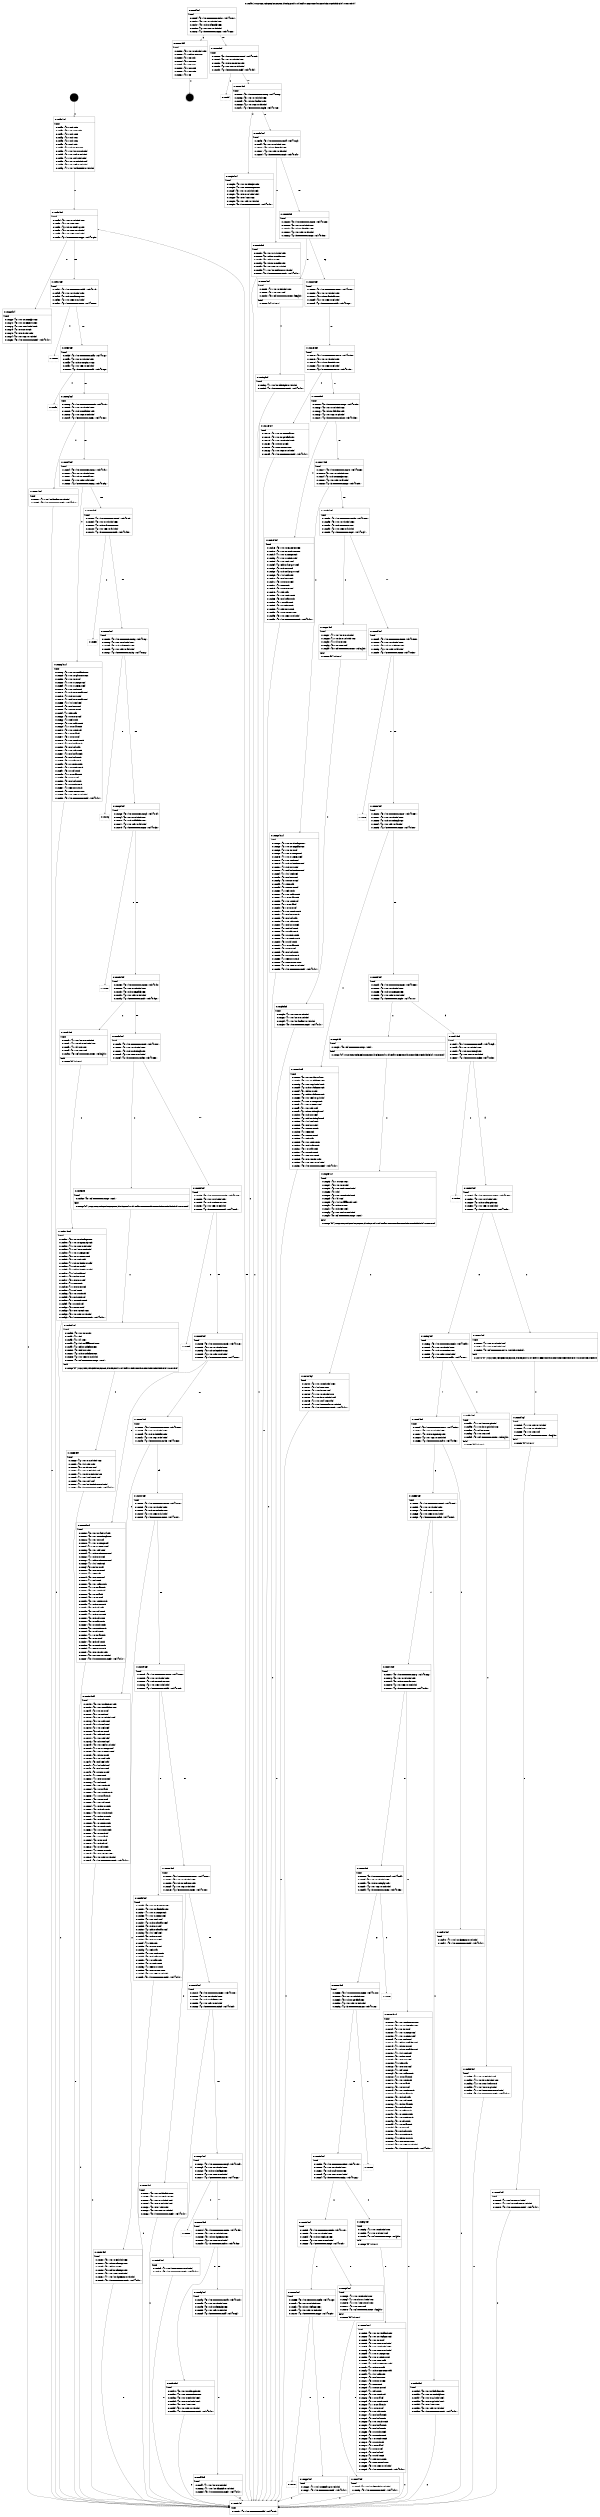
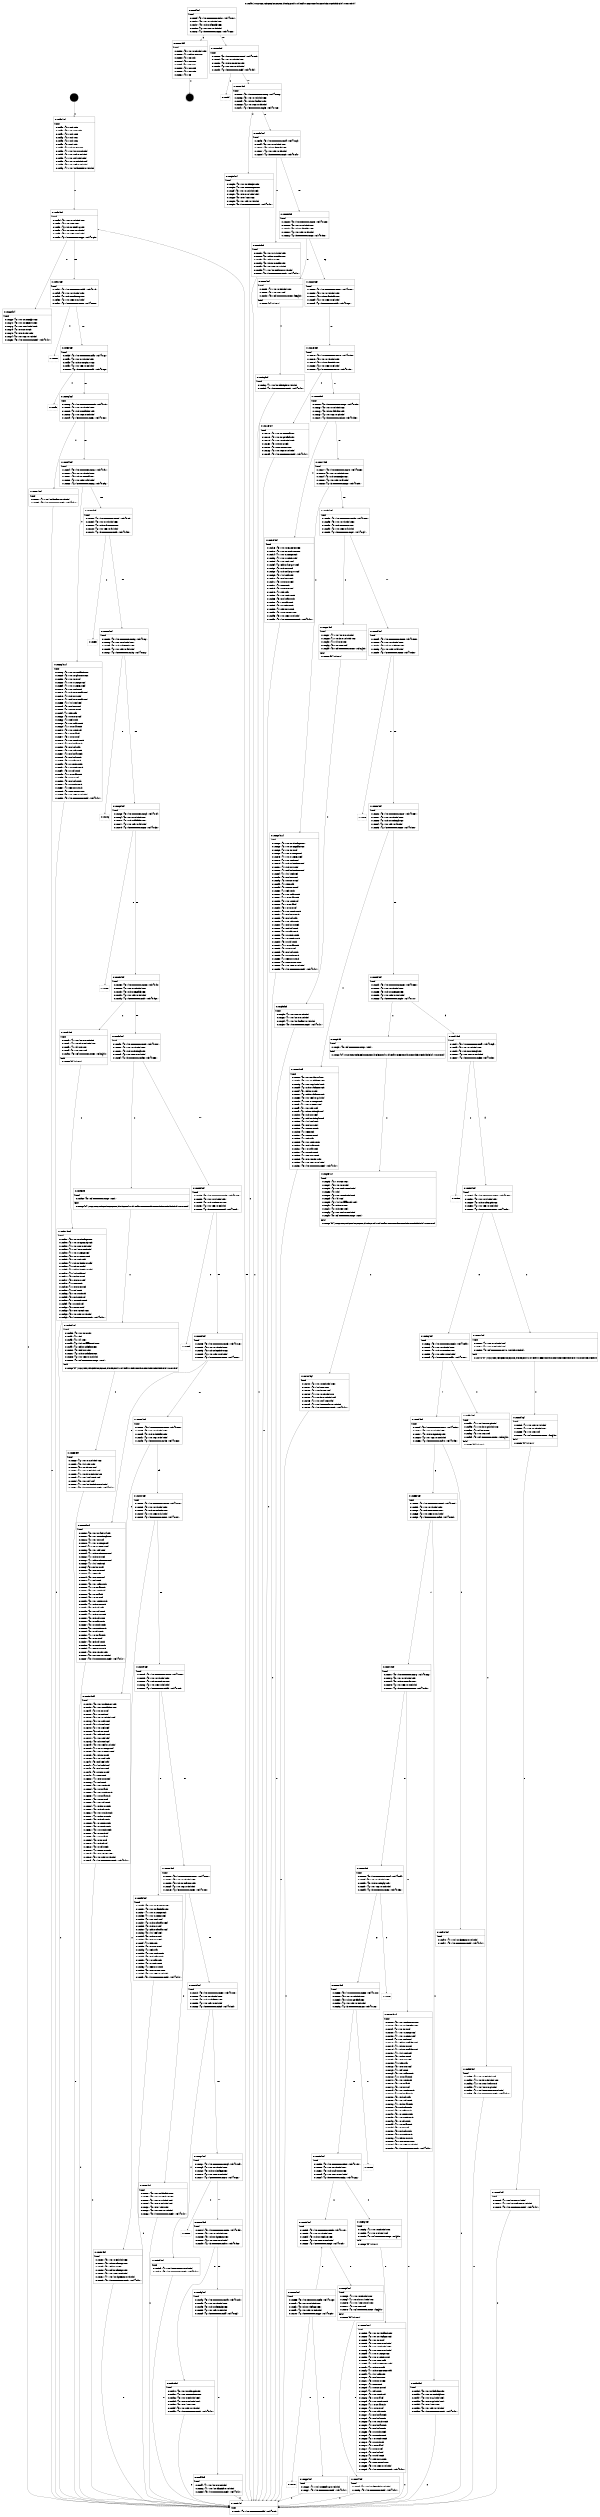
(313, 2268) -> (320, 2269)
